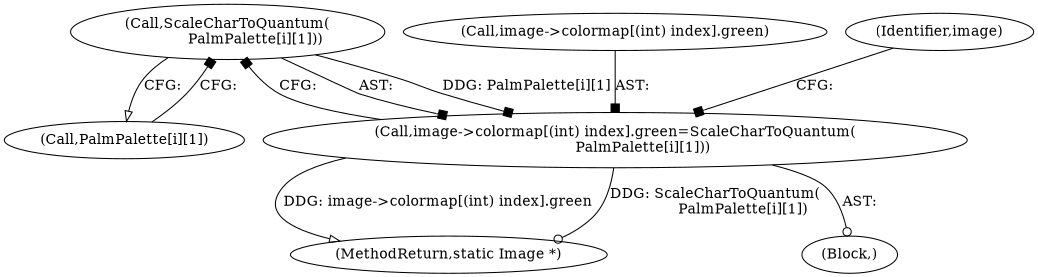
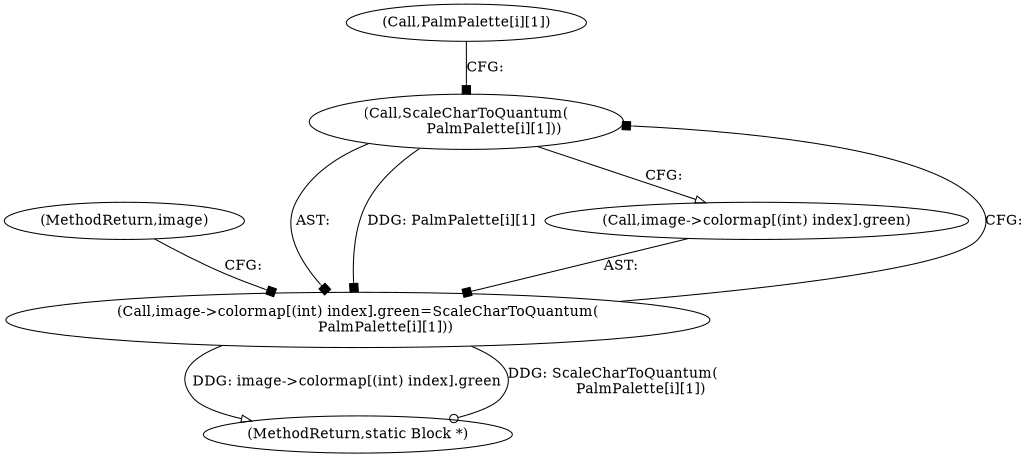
(940, 32) -> (124, 221)
(143, 80) -> (617, 173)
(449, 255) -> (358, 434)
(850, 255) -> none
